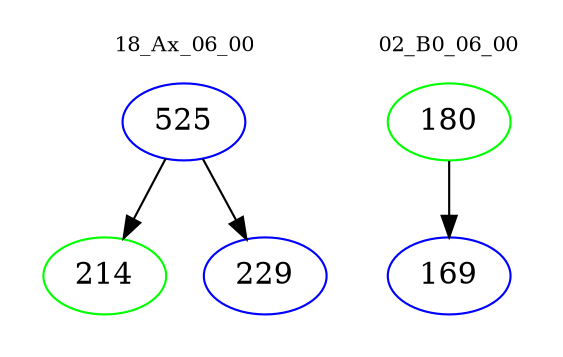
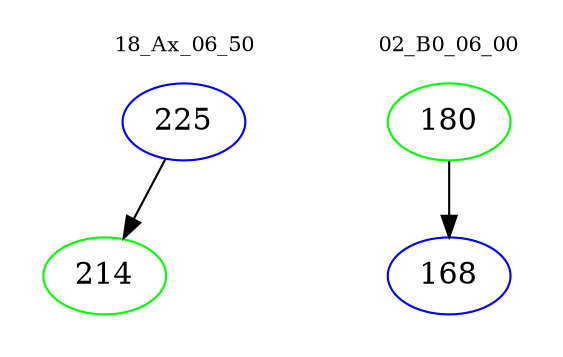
(185, 46) -> (185, 46)
(184, 122) -> (184, 122)
(265, 276) -> none
(449, 276) -> (449, 276)
